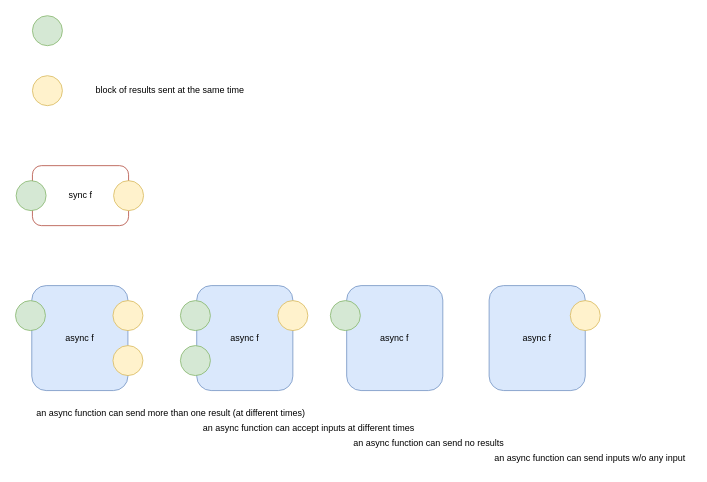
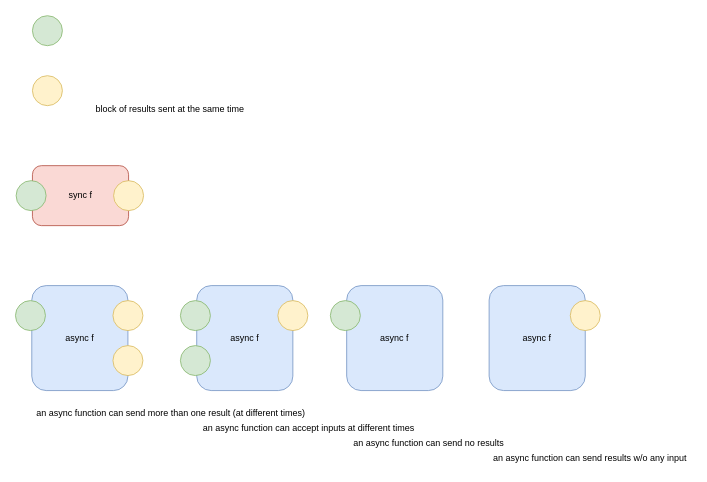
(170, 90) -> (170, 109)
(81, 195) -> (81, 195)
(590, 458) -> (590, 458)
